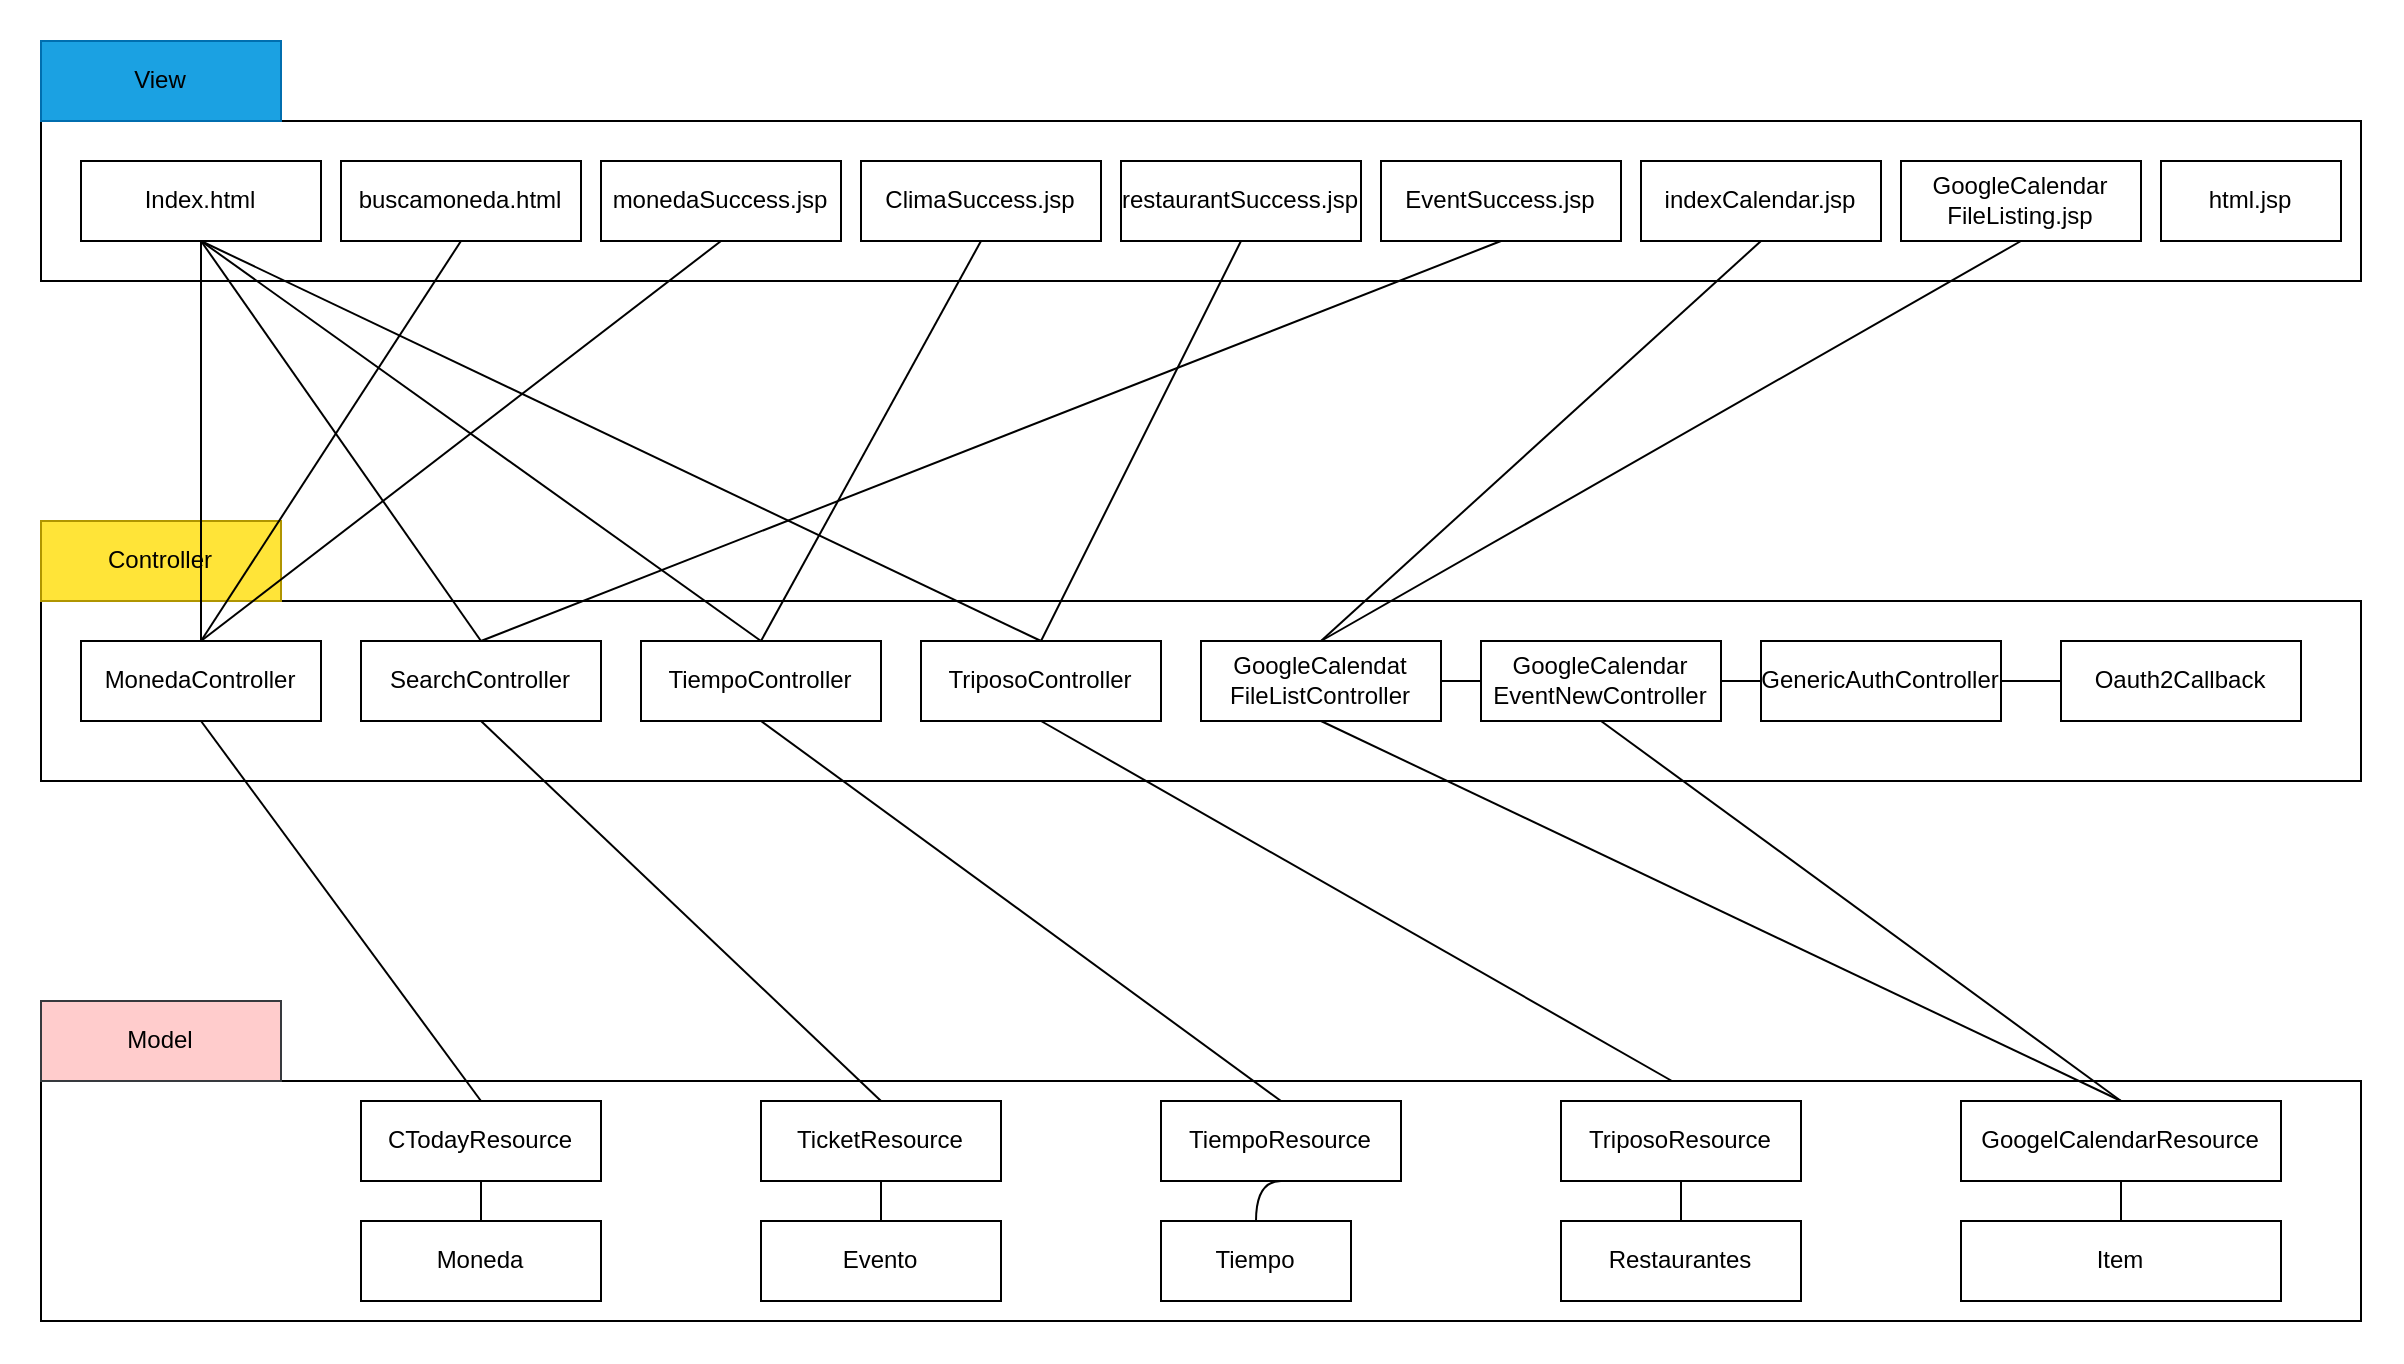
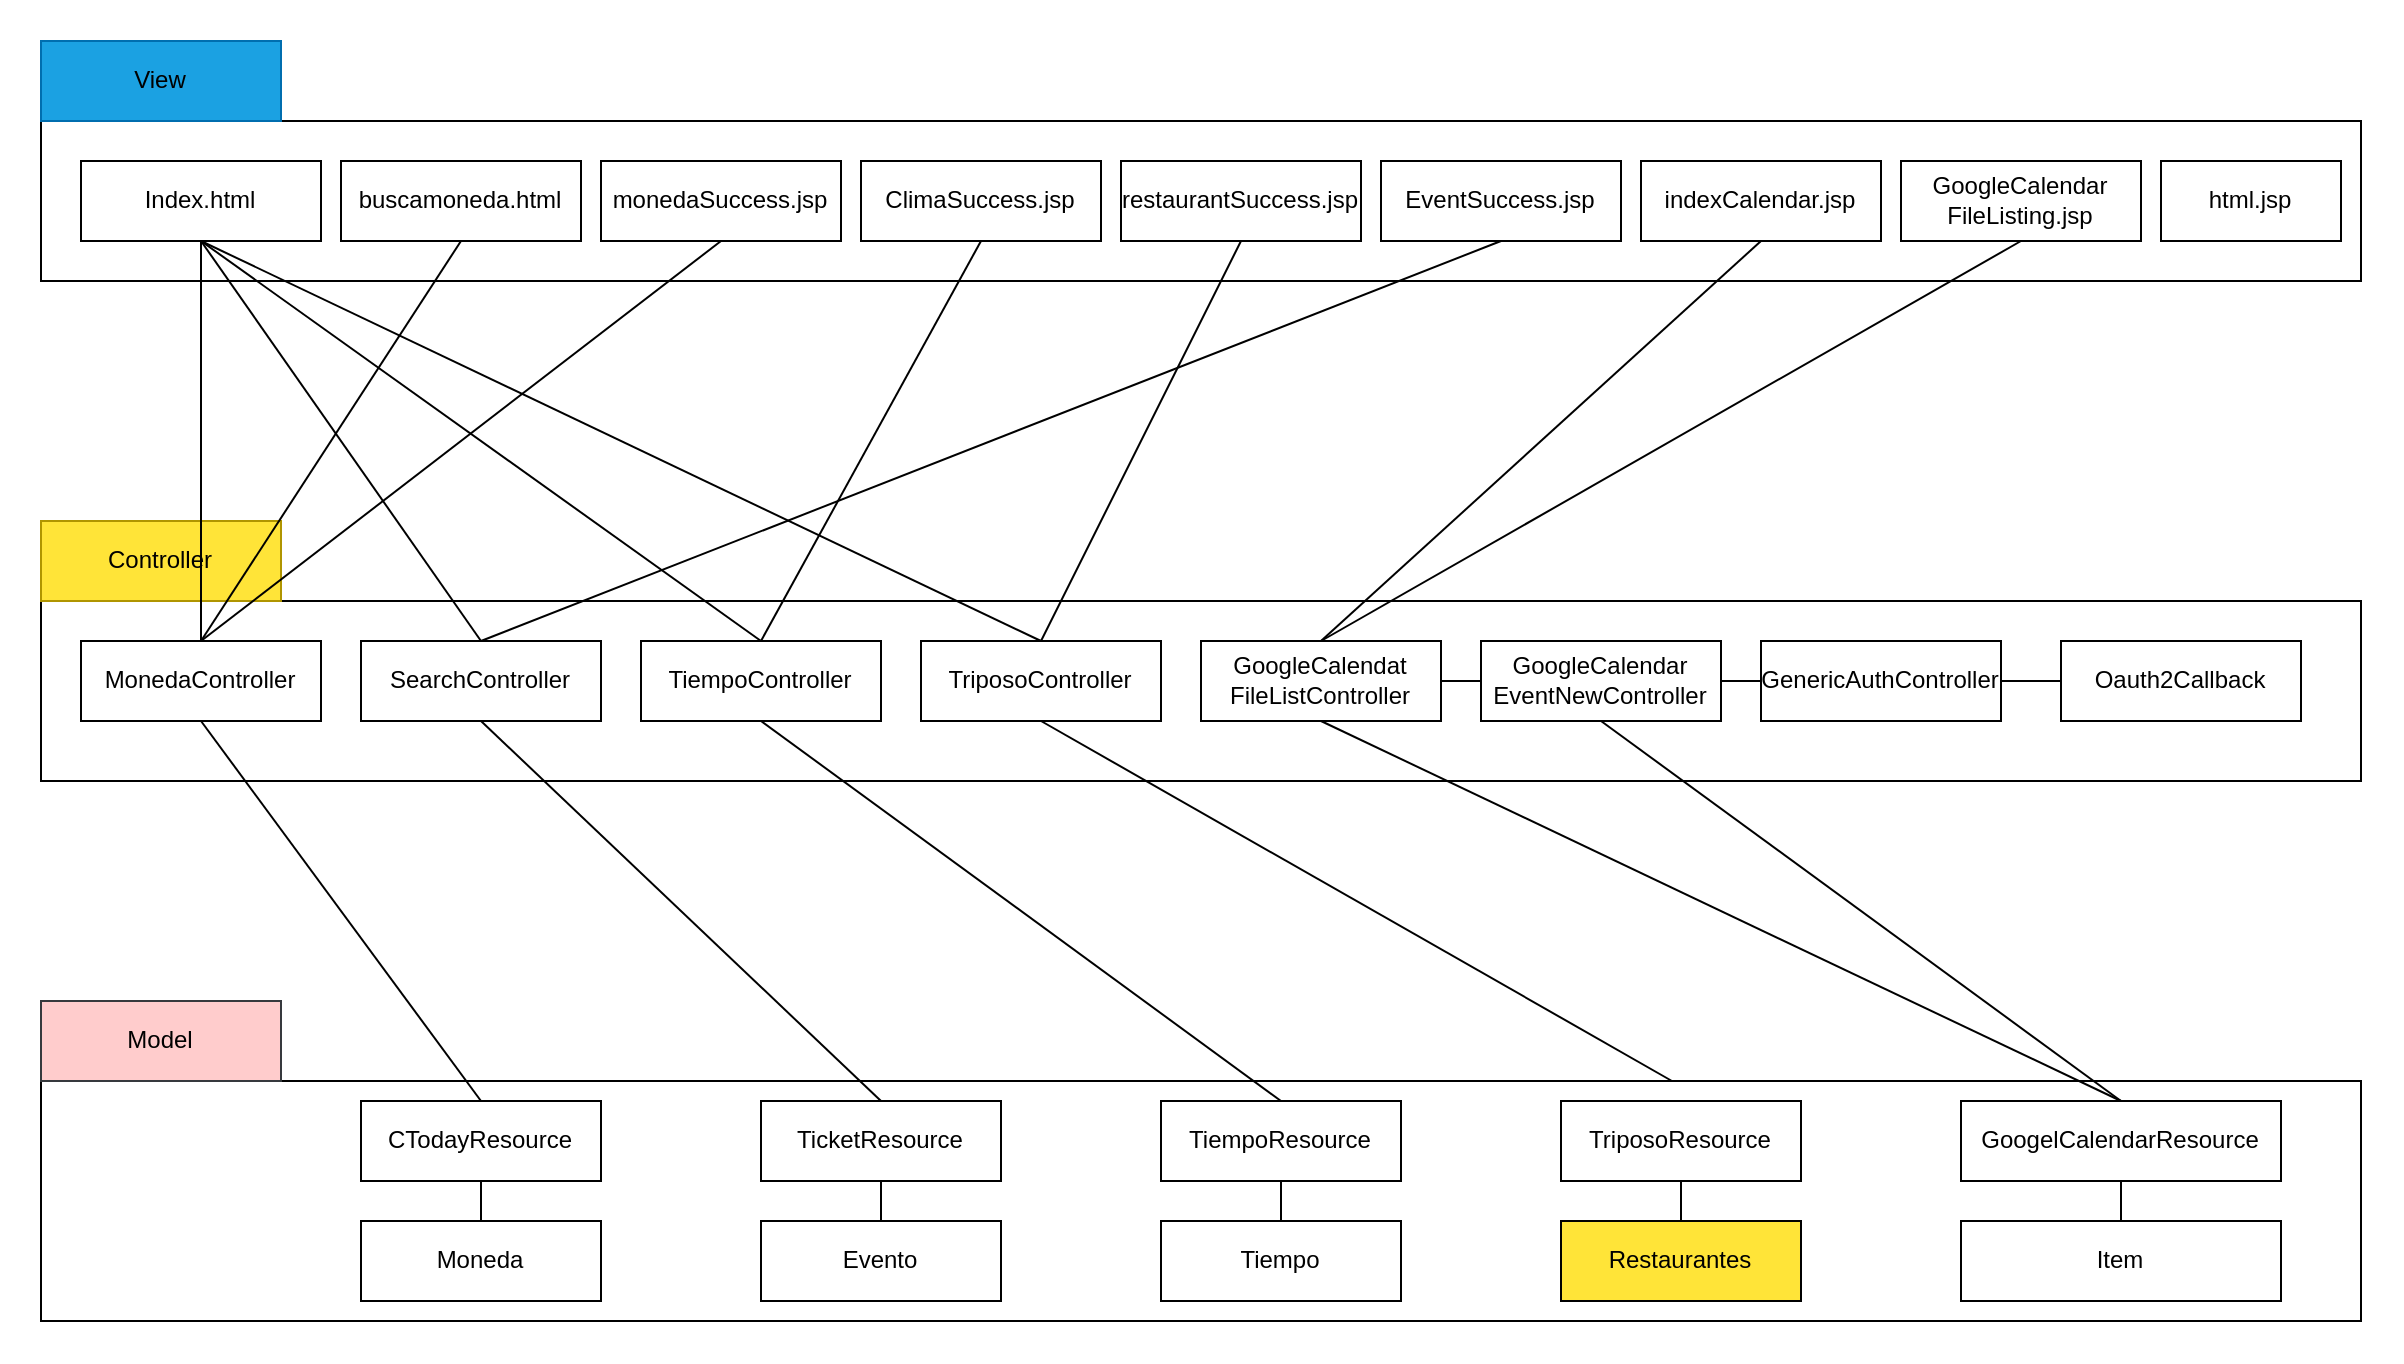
(1256, 1261) -> (1281, 1261)
(1681, 1261) -> (1681, 1261)
